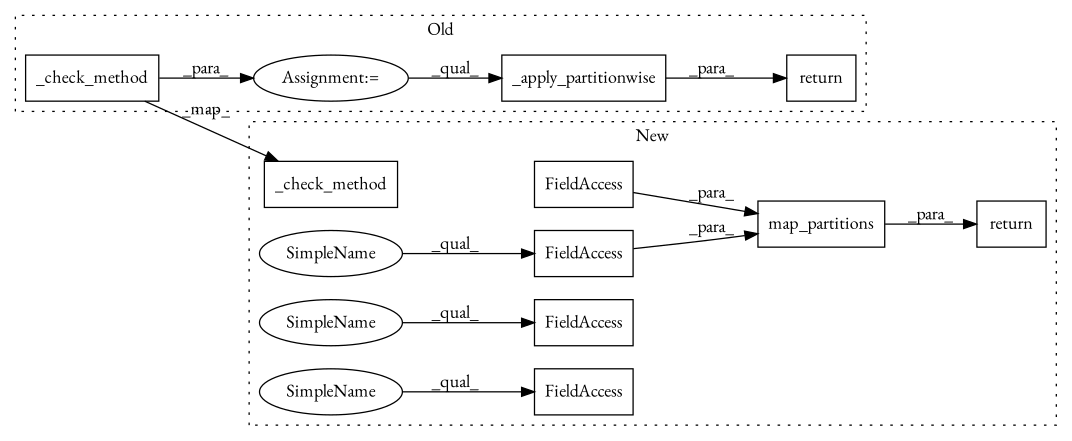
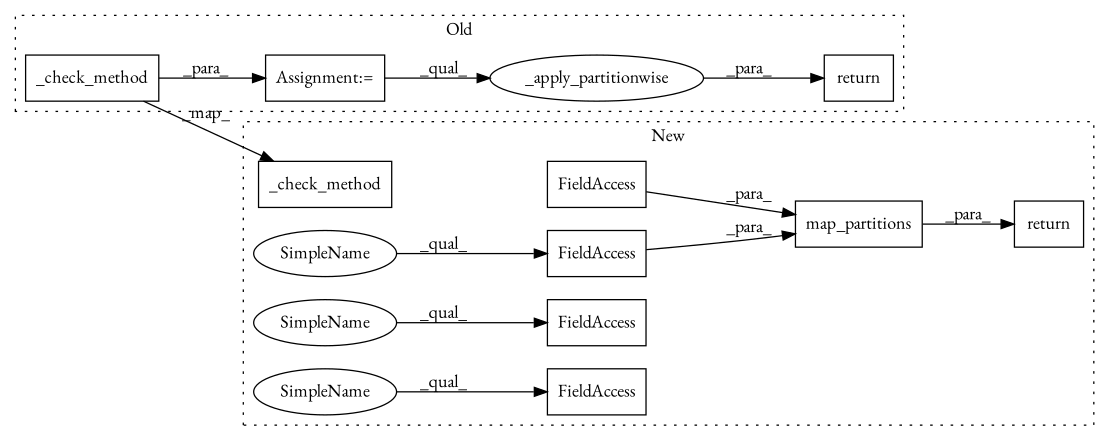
(331, 78) -> (325, 78)
(584, 78) -> (597, 78)
